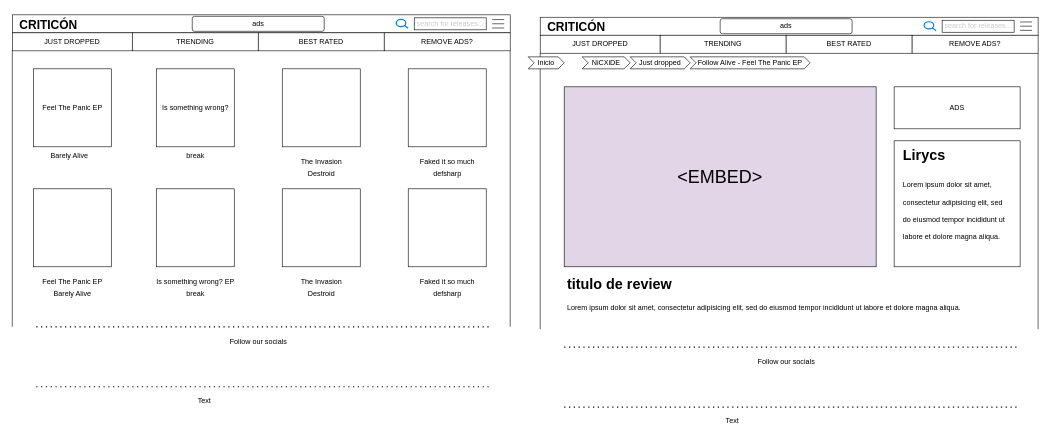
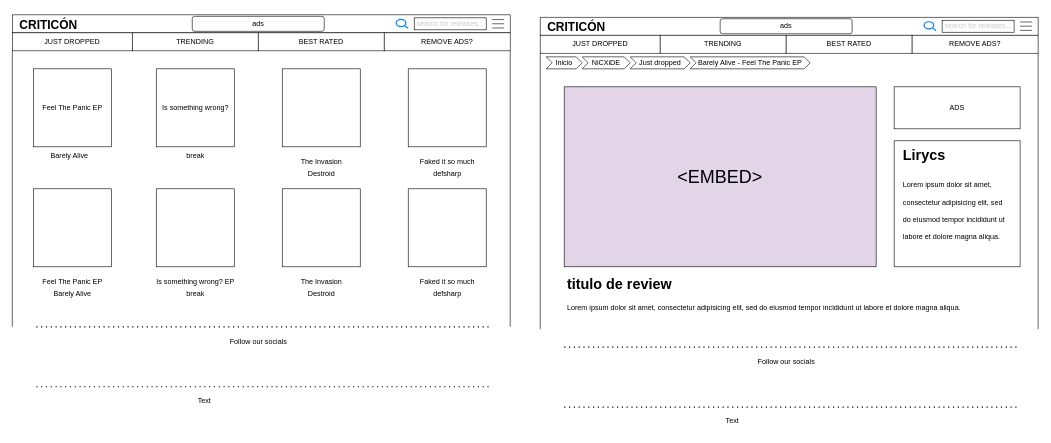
(546, 63) -> (564, 63)
(750, 63) -> (750, 63)
